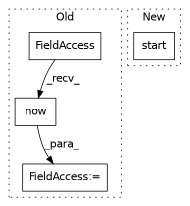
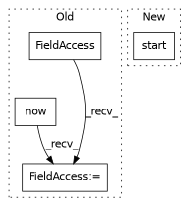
(46, 75) -> (85, 108)
(62, 145) -> (62, 145)
